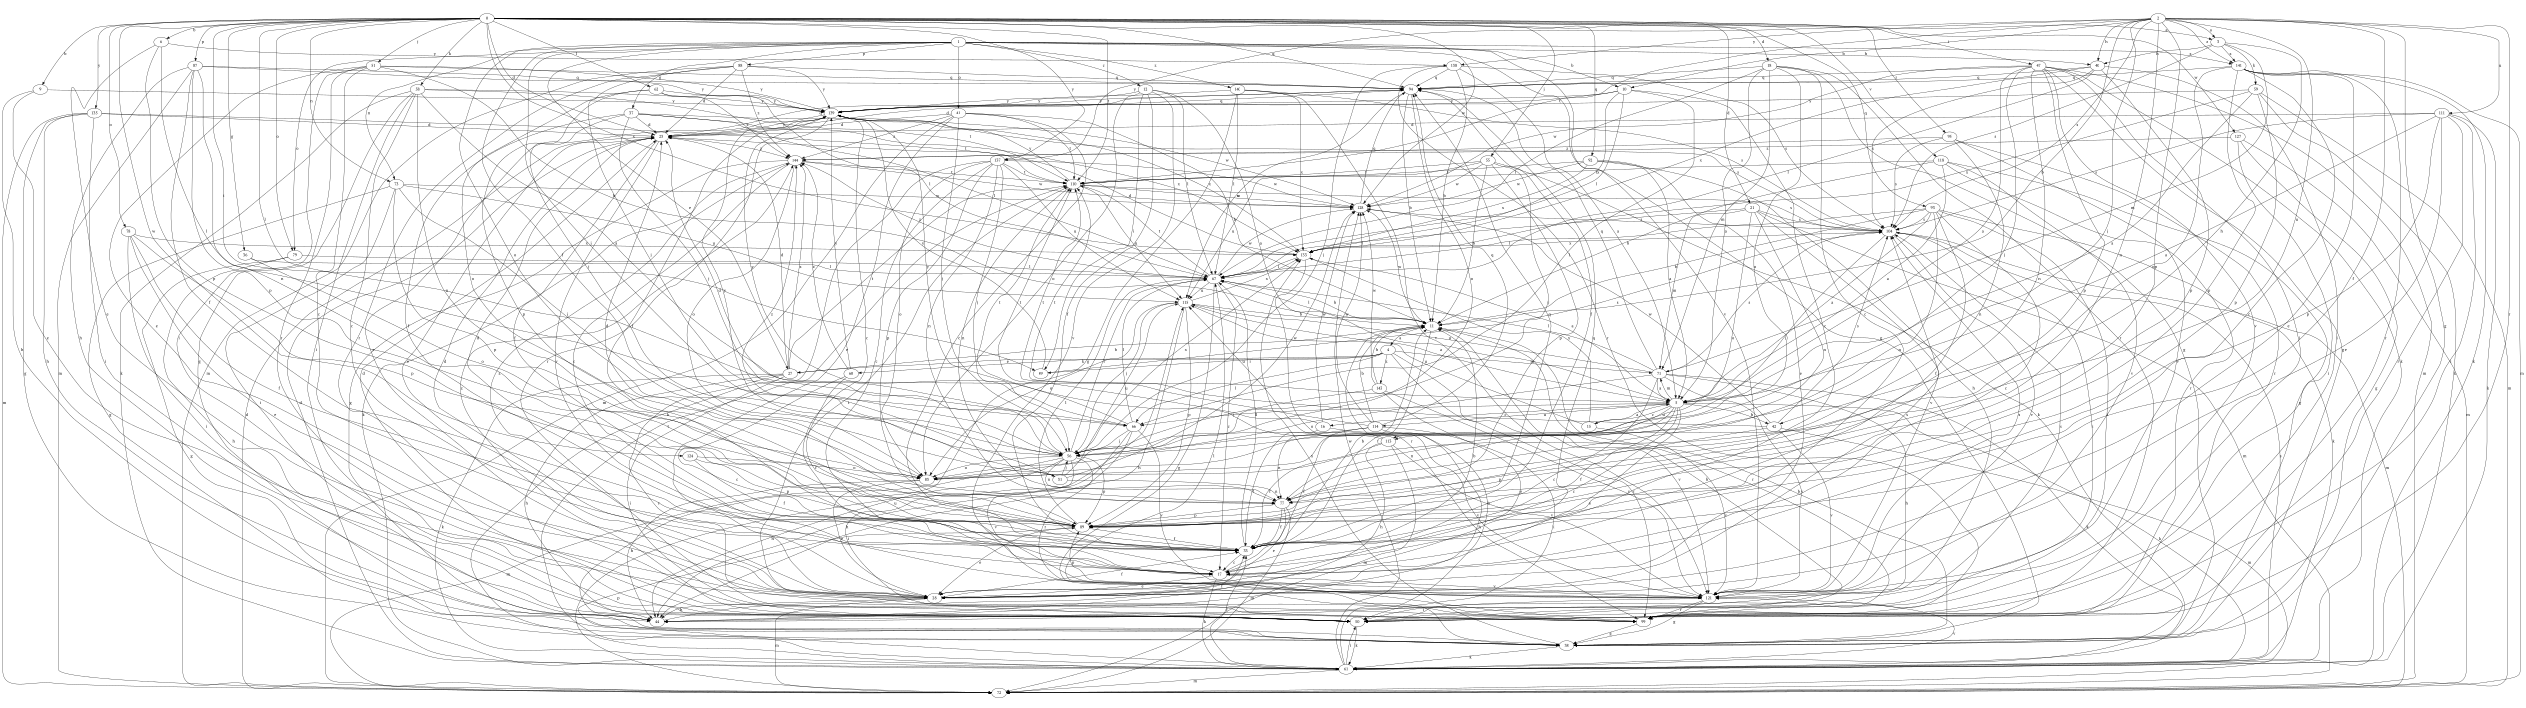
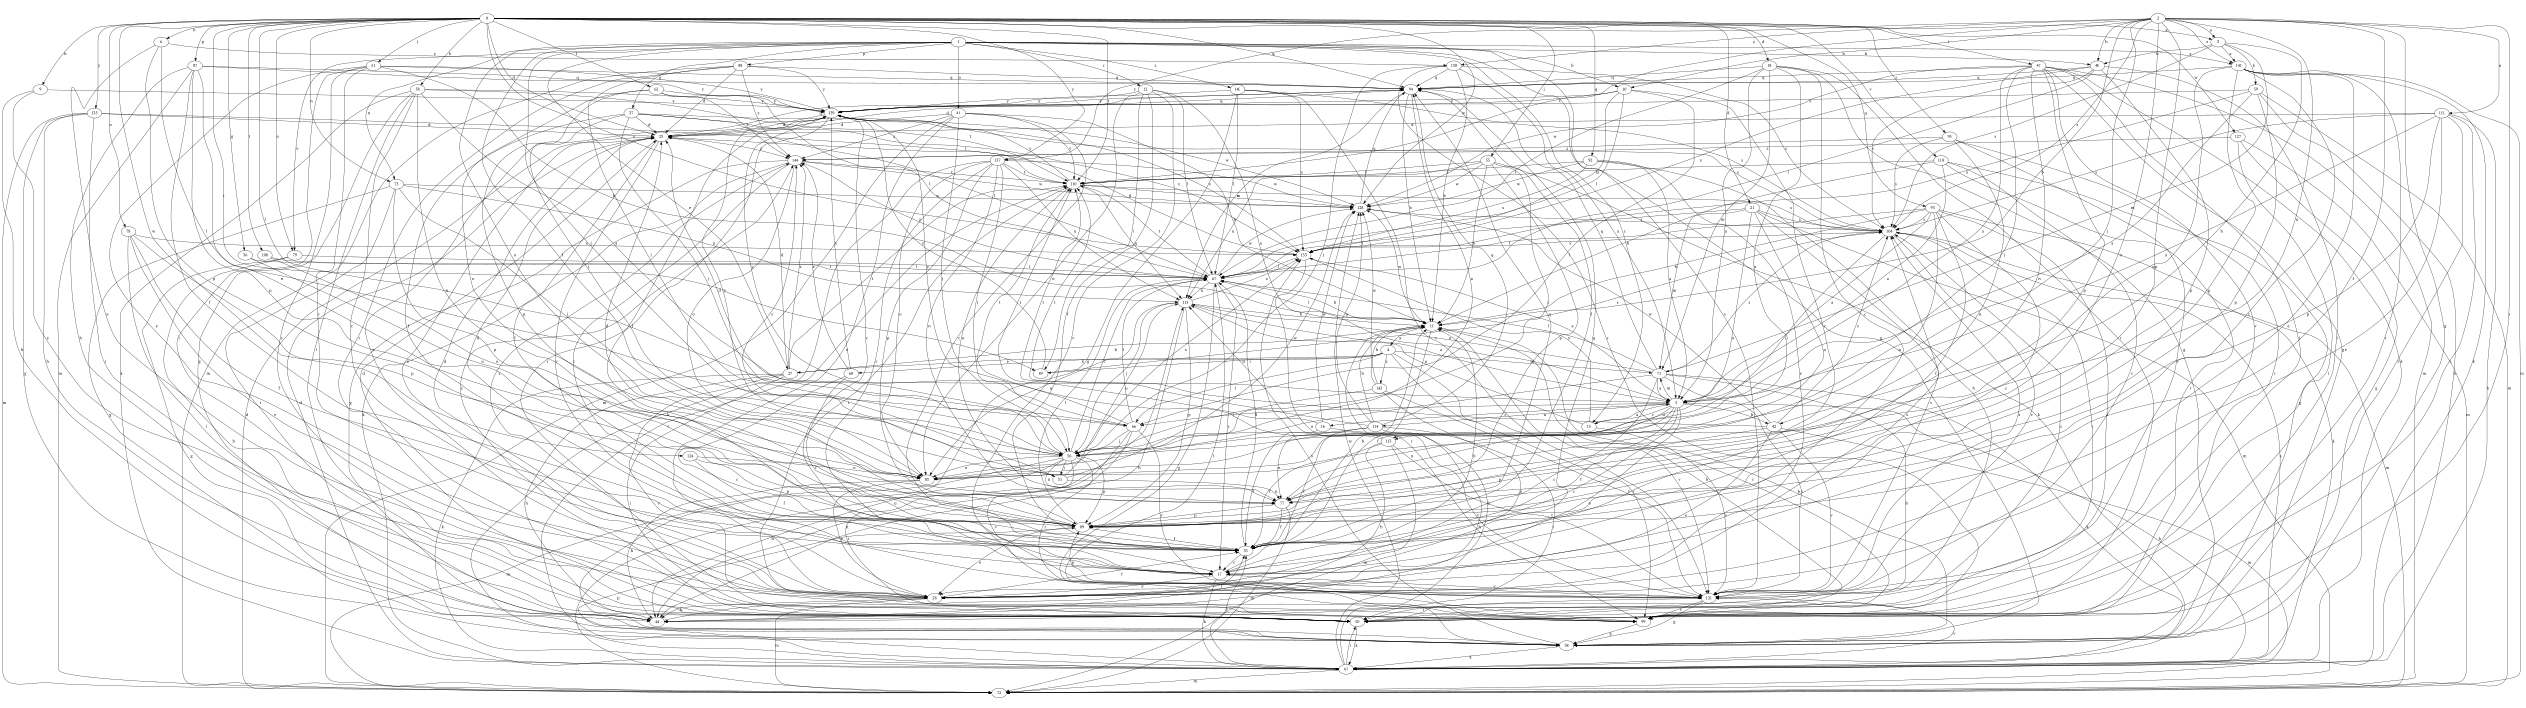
none -> (1437, 56)
(784, 125) -> (784, 125)
none -> (265, 255)
(1064, 469) -> (1063, 467)
(1134, 589) -> (1401, 576)
